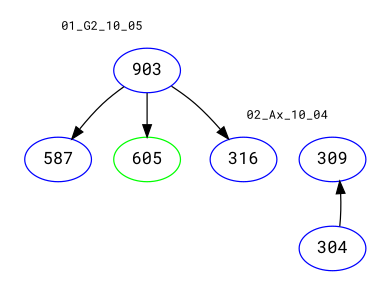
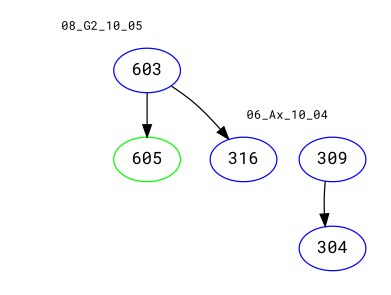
(103, 27) -> (103, 27)
(147, 70) -> (147, 70)
(288, 116) -> (288, 116)
(58, 159) -> none
(341, 210) -> (324, 198)
